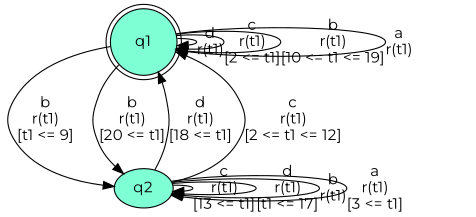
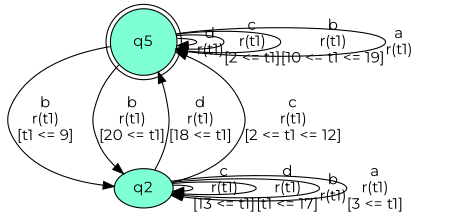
(144, 42) -> (144, 42)
